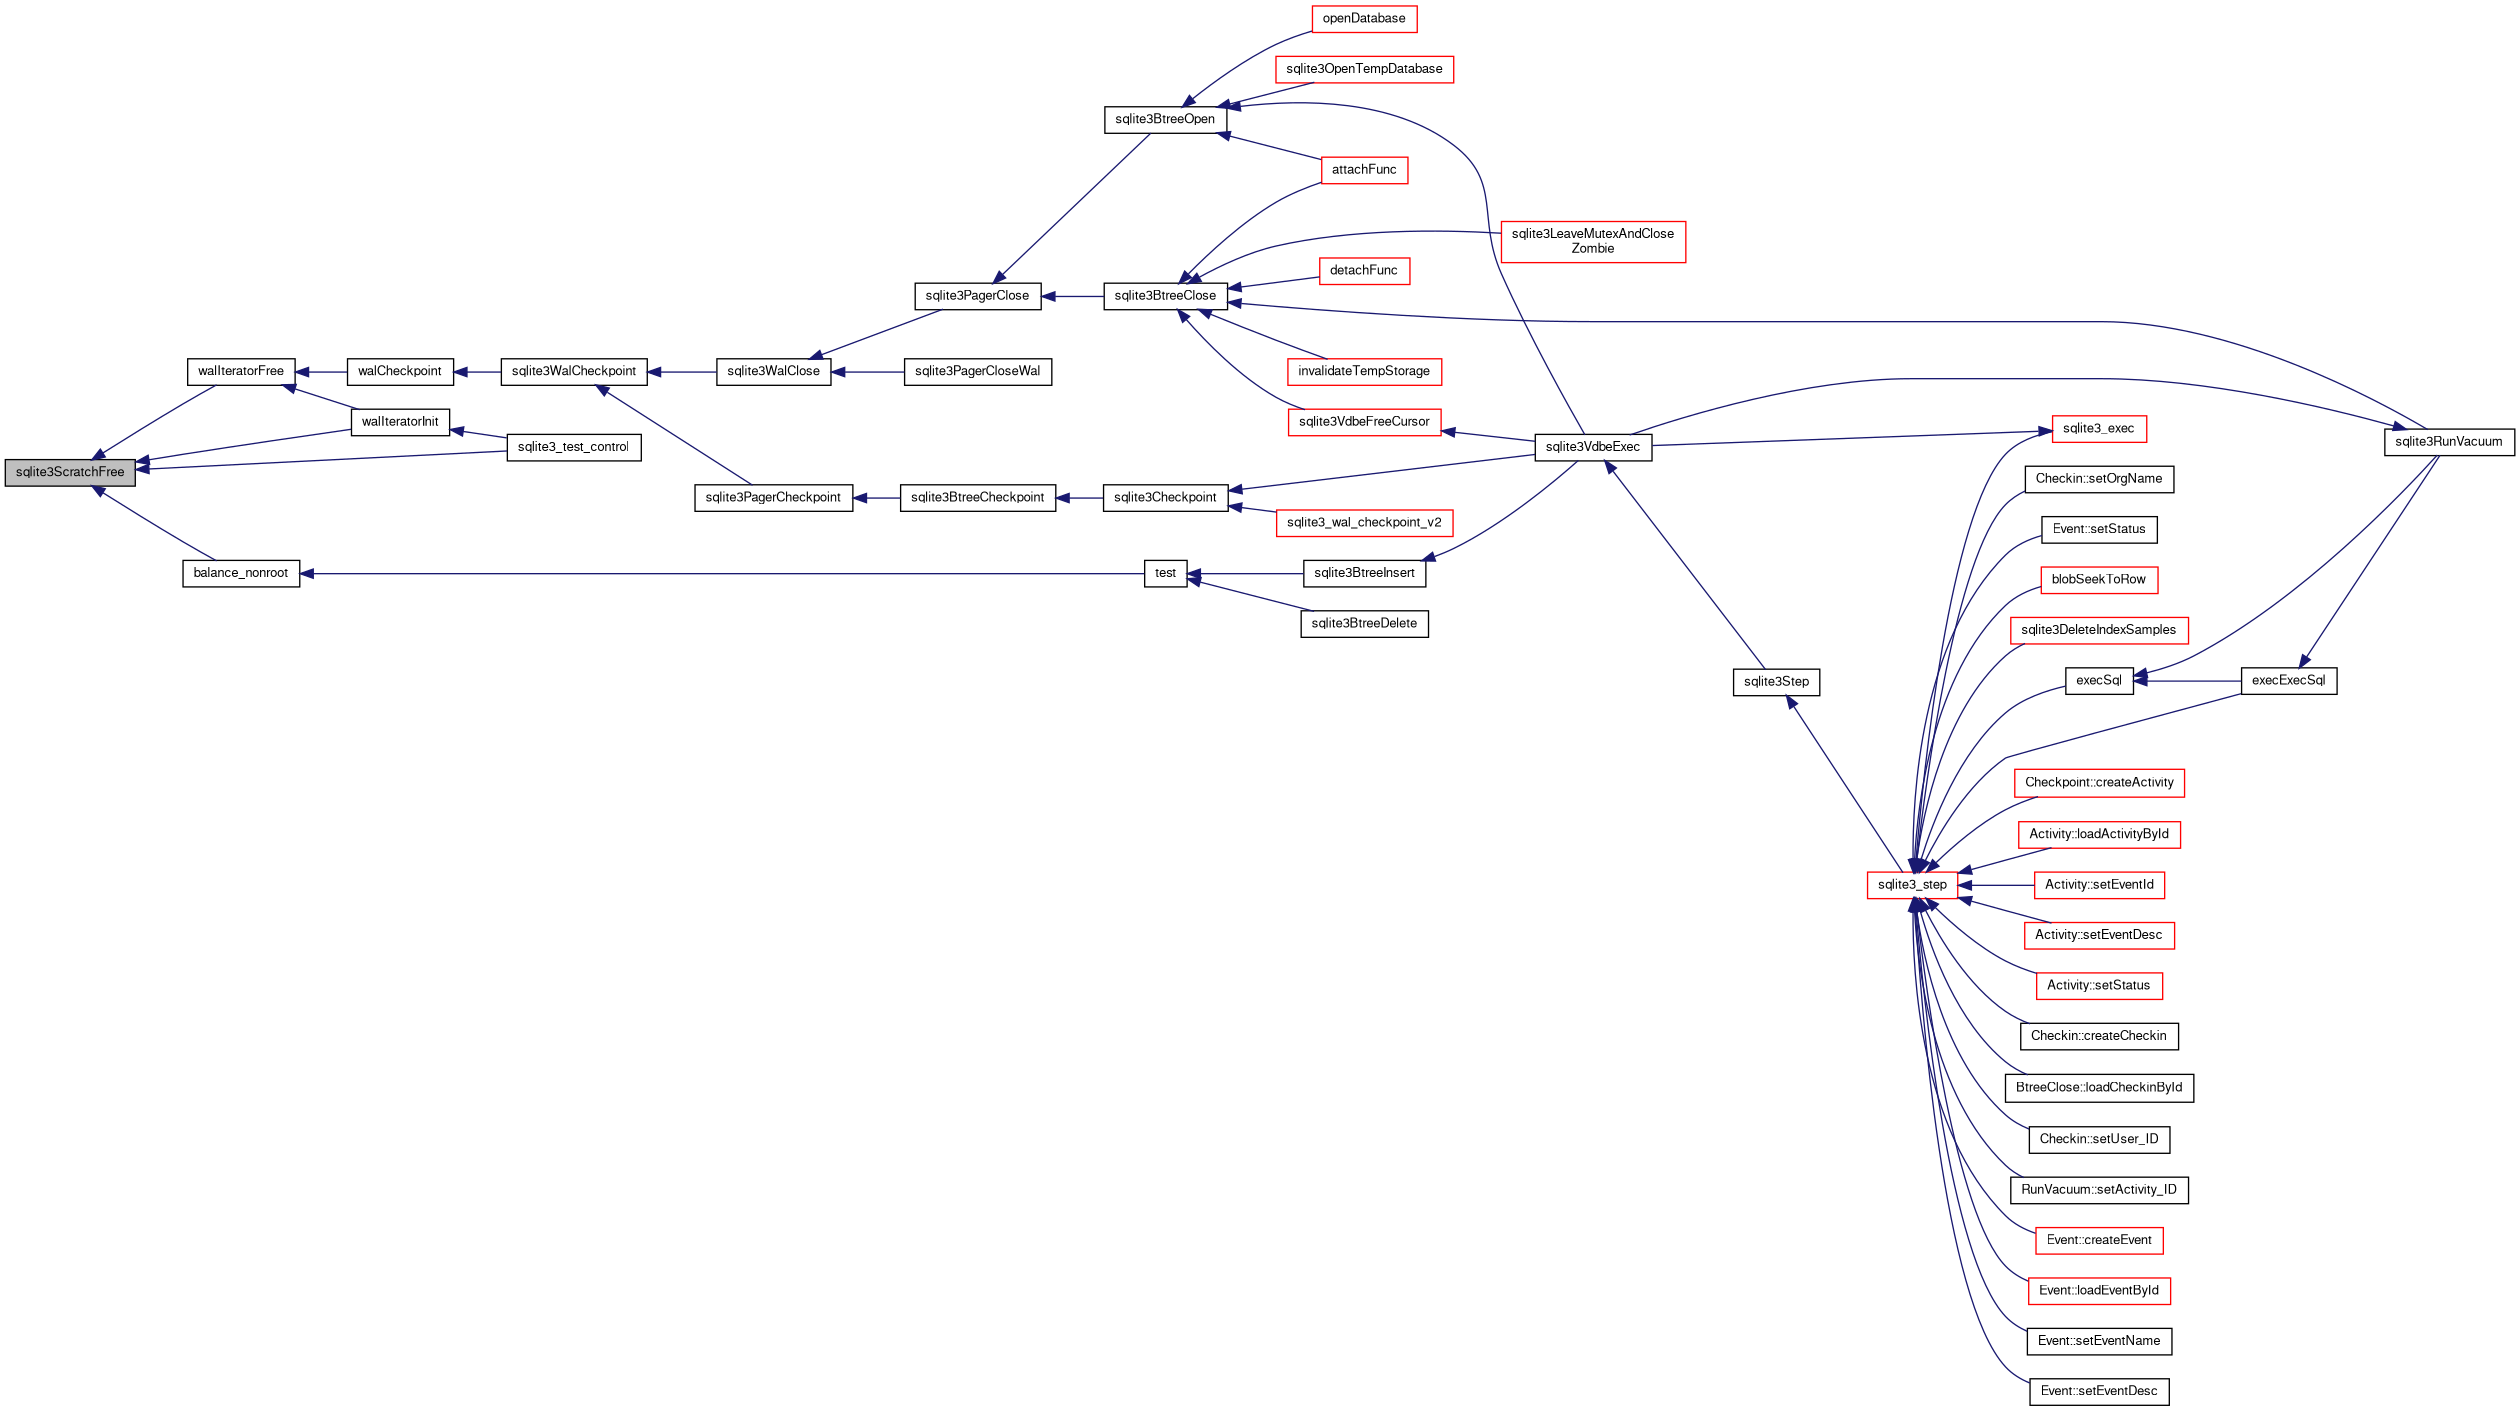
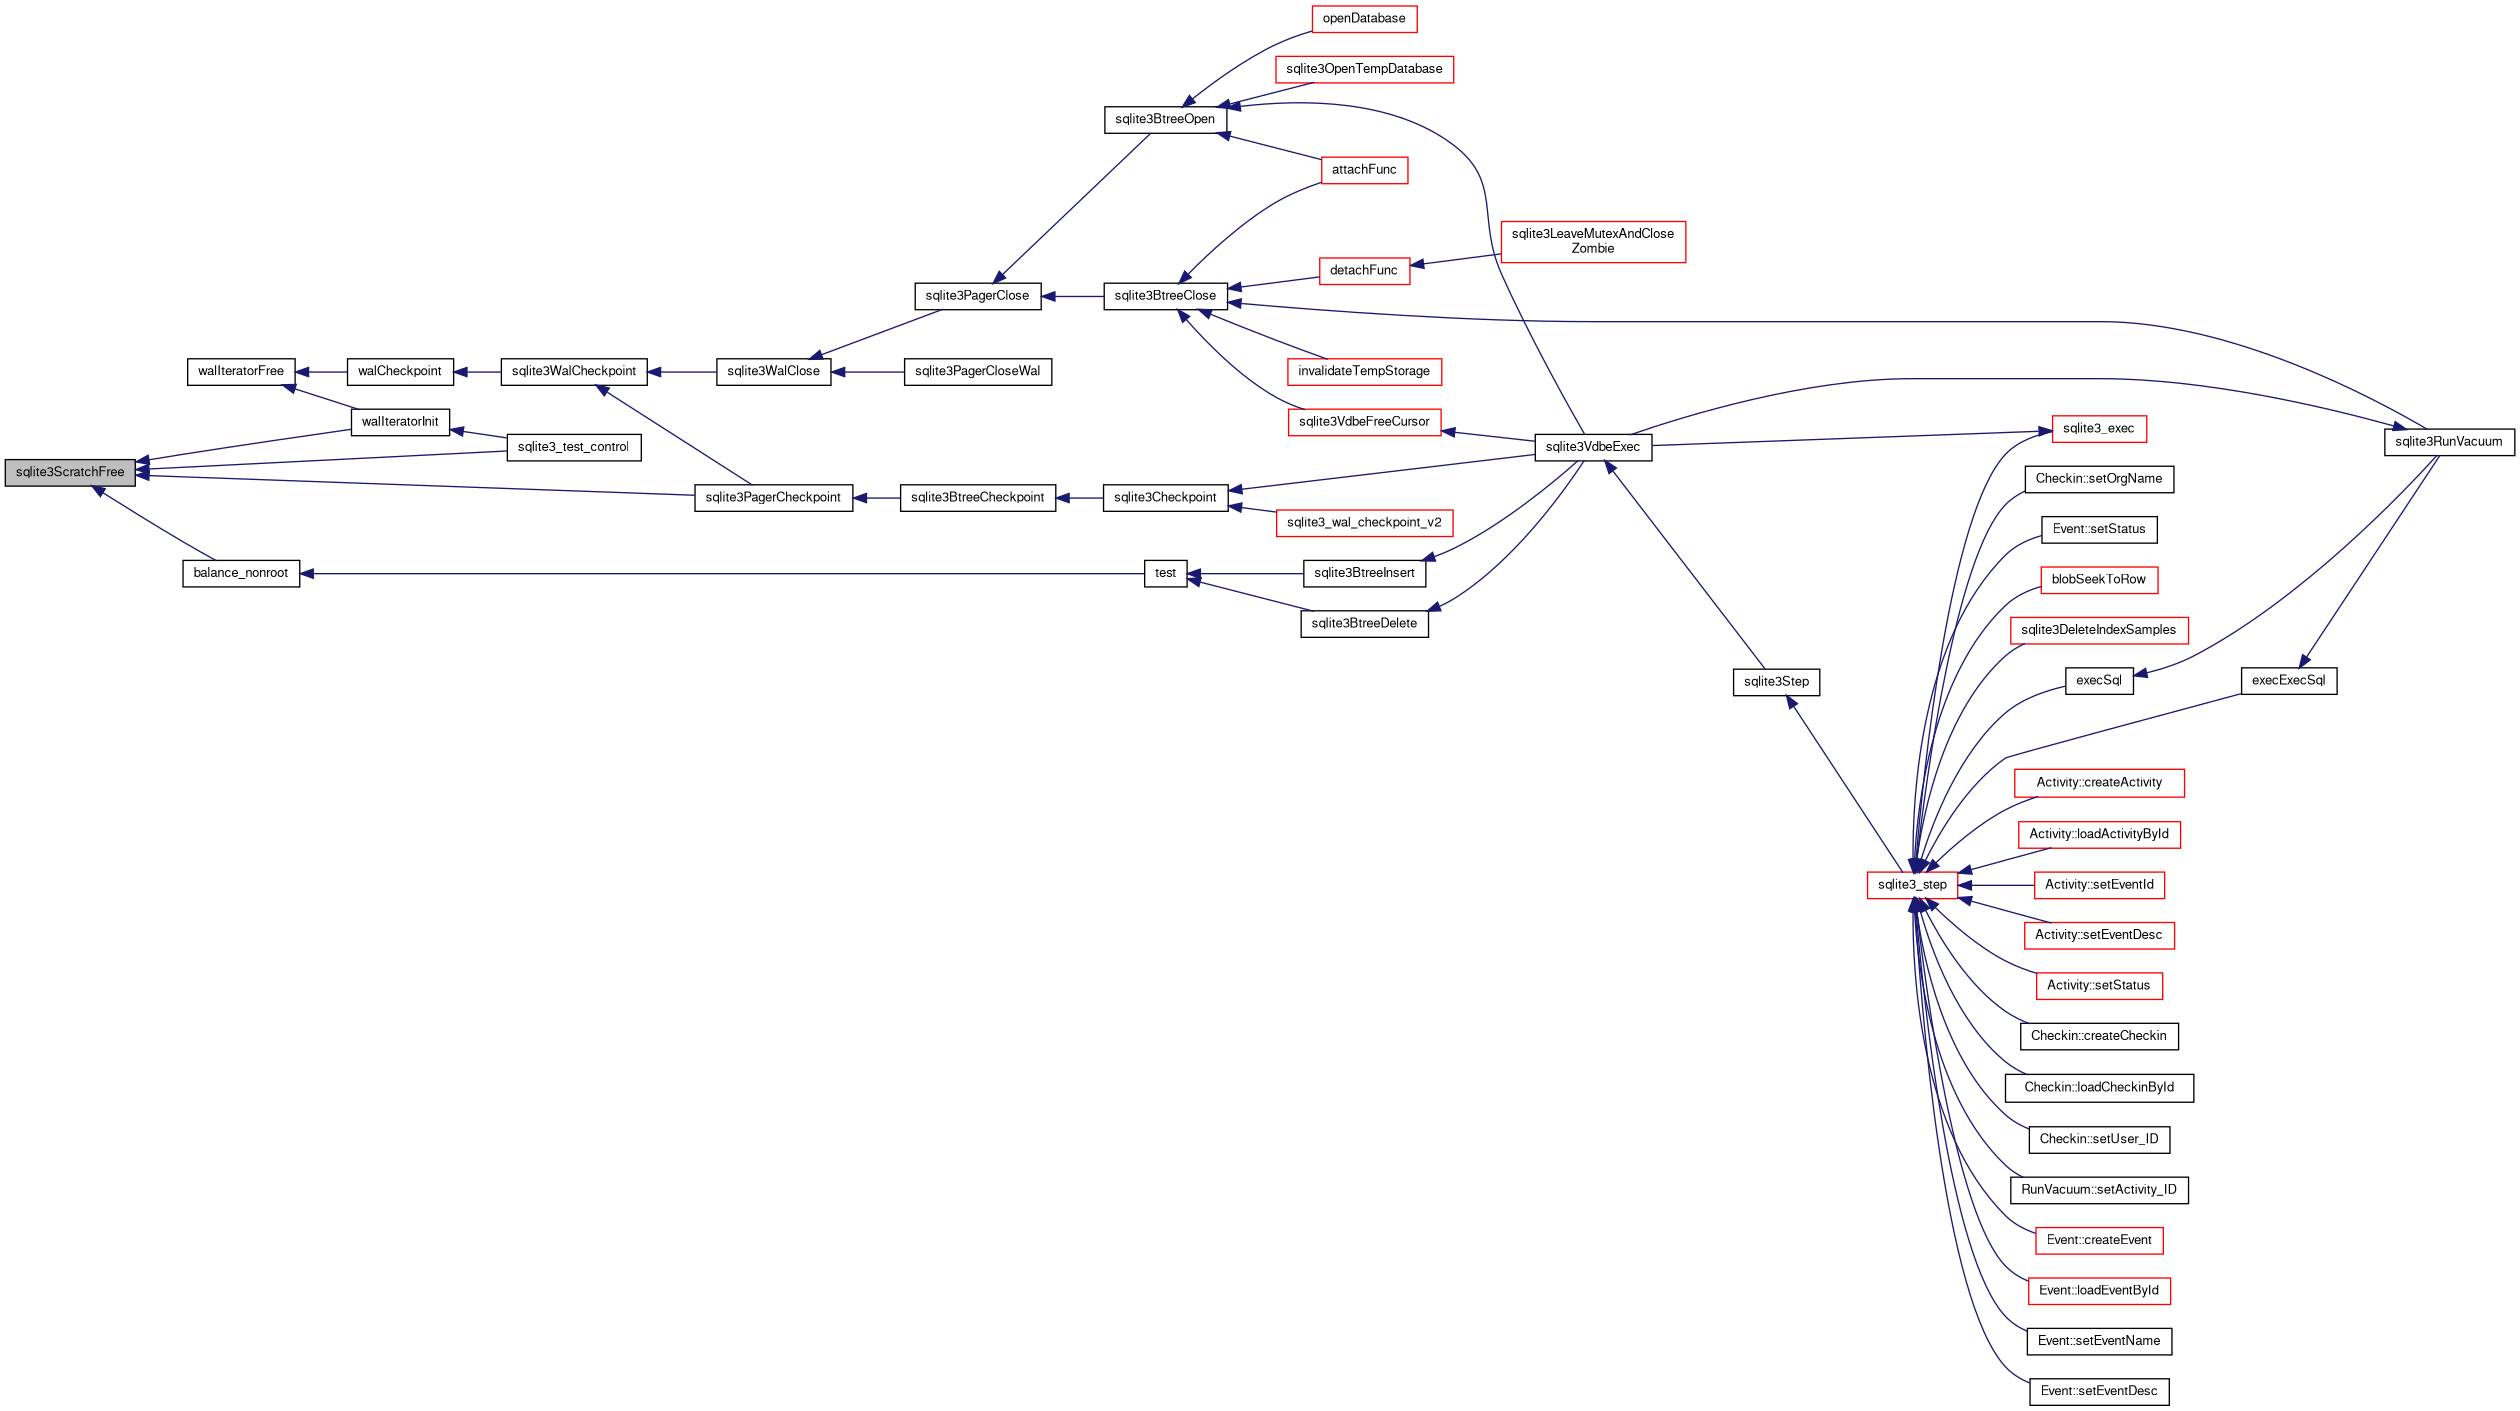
(1347, 235) -> (1462, 259)
(159, 418) -> (422, 485)
none -> (1520, 542)
(2194, 681) -> none
(2100, 783) -> (2100, 783)
(2100, 1088) -> (2100, 1088)
